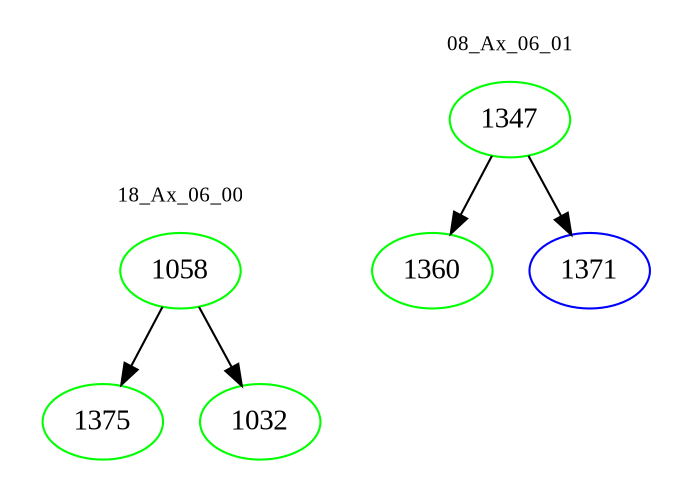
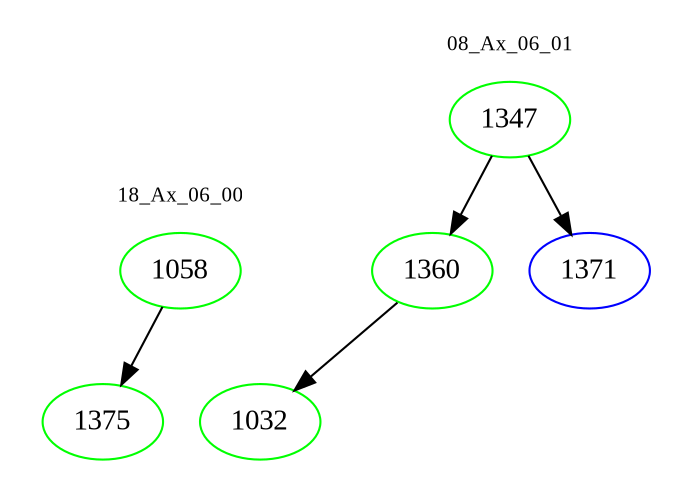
(215, 337) -> (354, 340)
